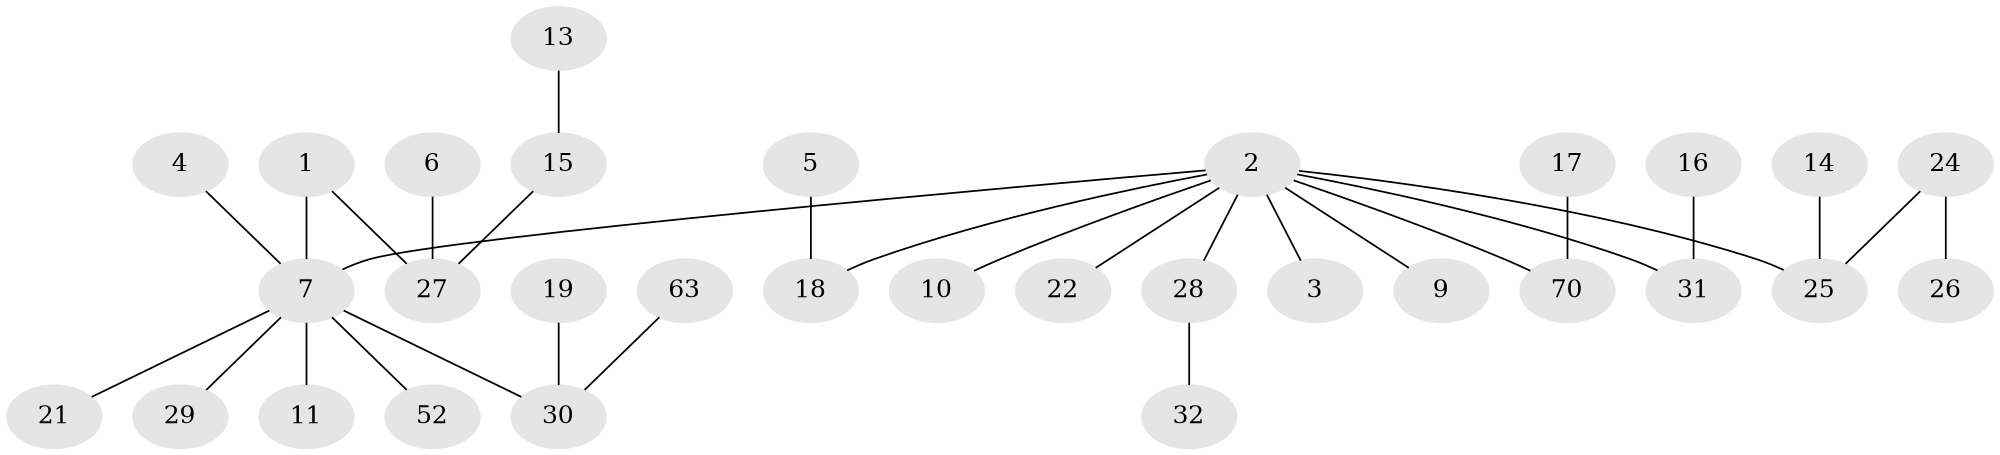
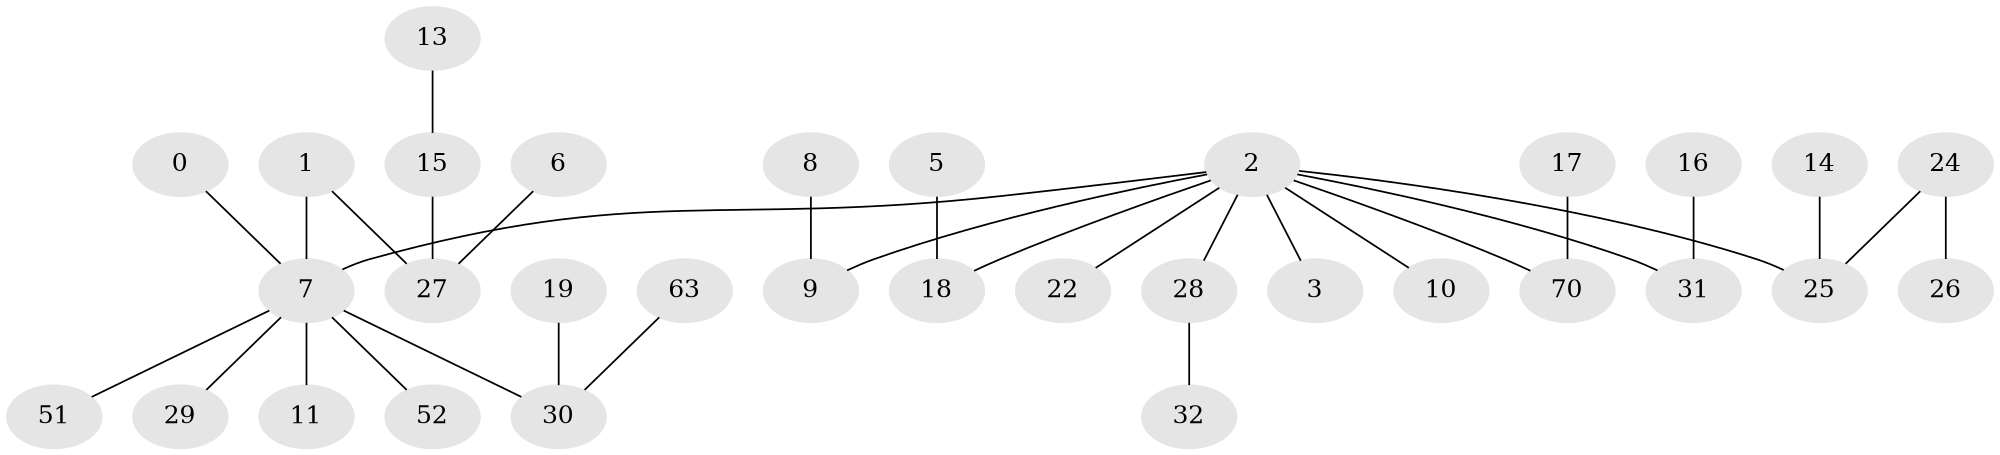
(180, 165) -> (180, 165)
none -> (811, 165)
(54, 417) -> (54, 417)
